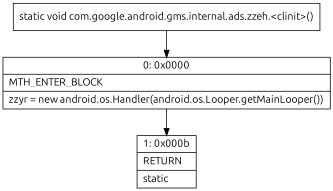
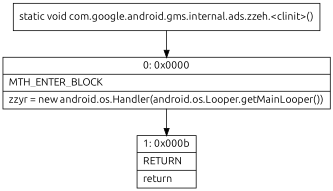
(156, 179) -> (158, 179)
